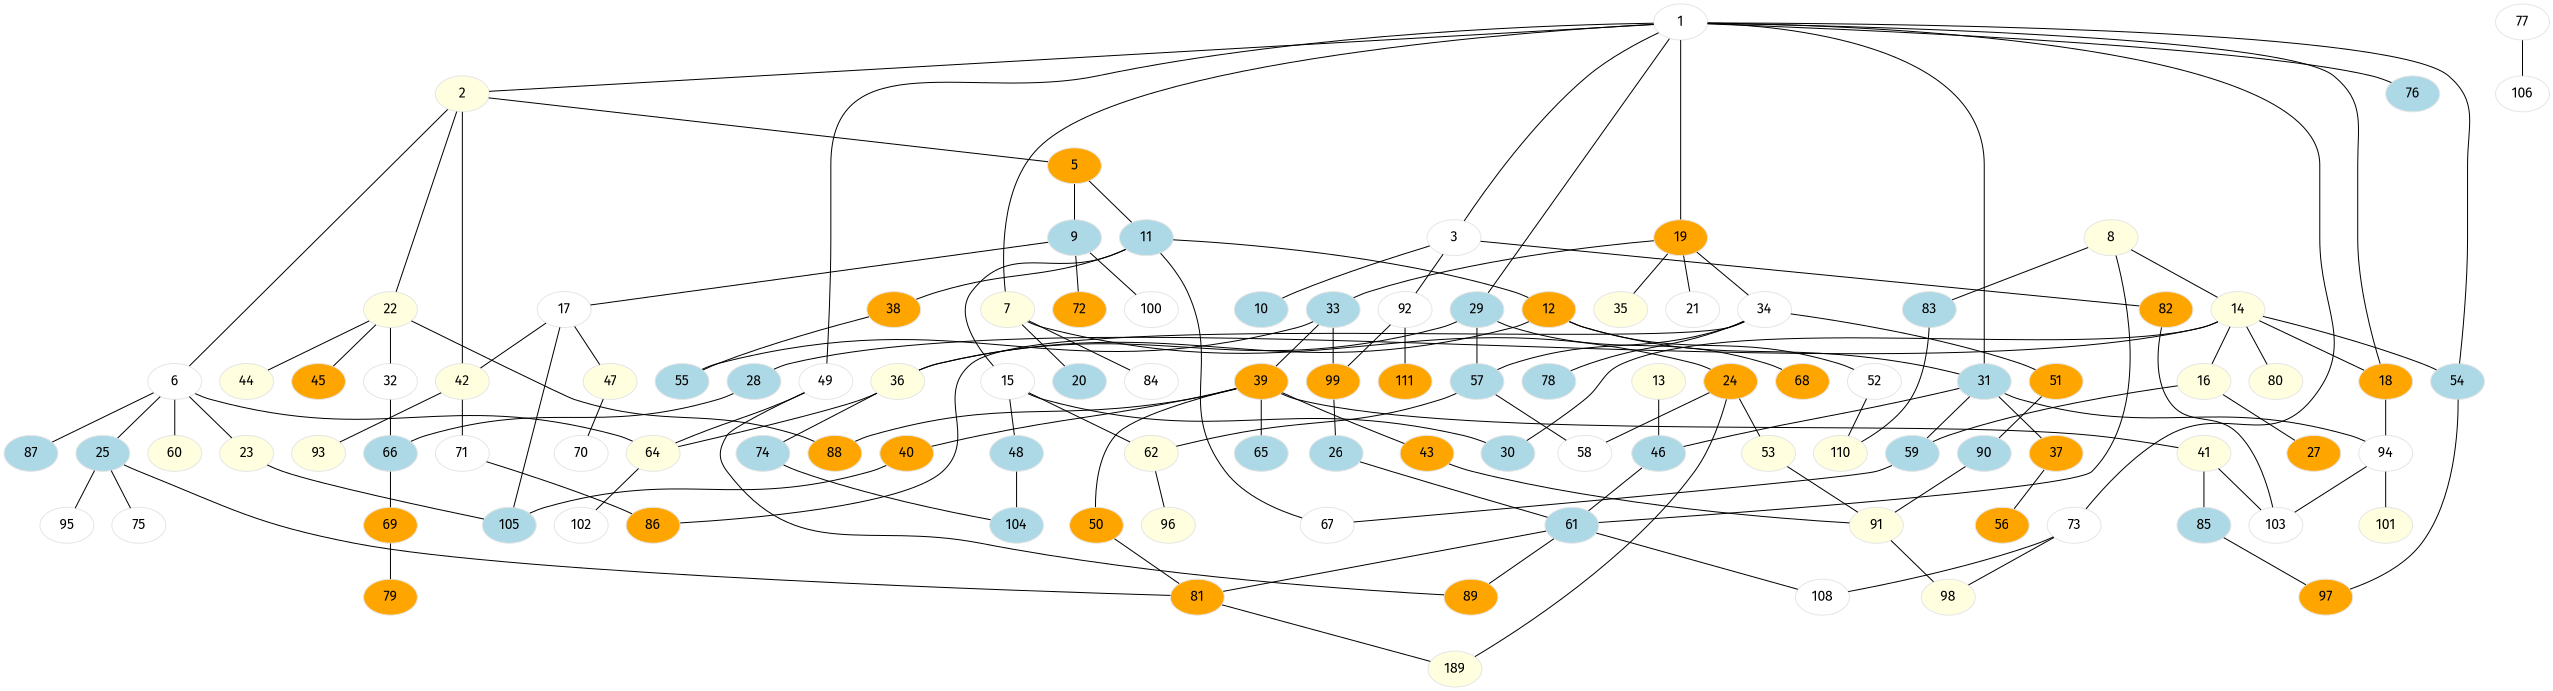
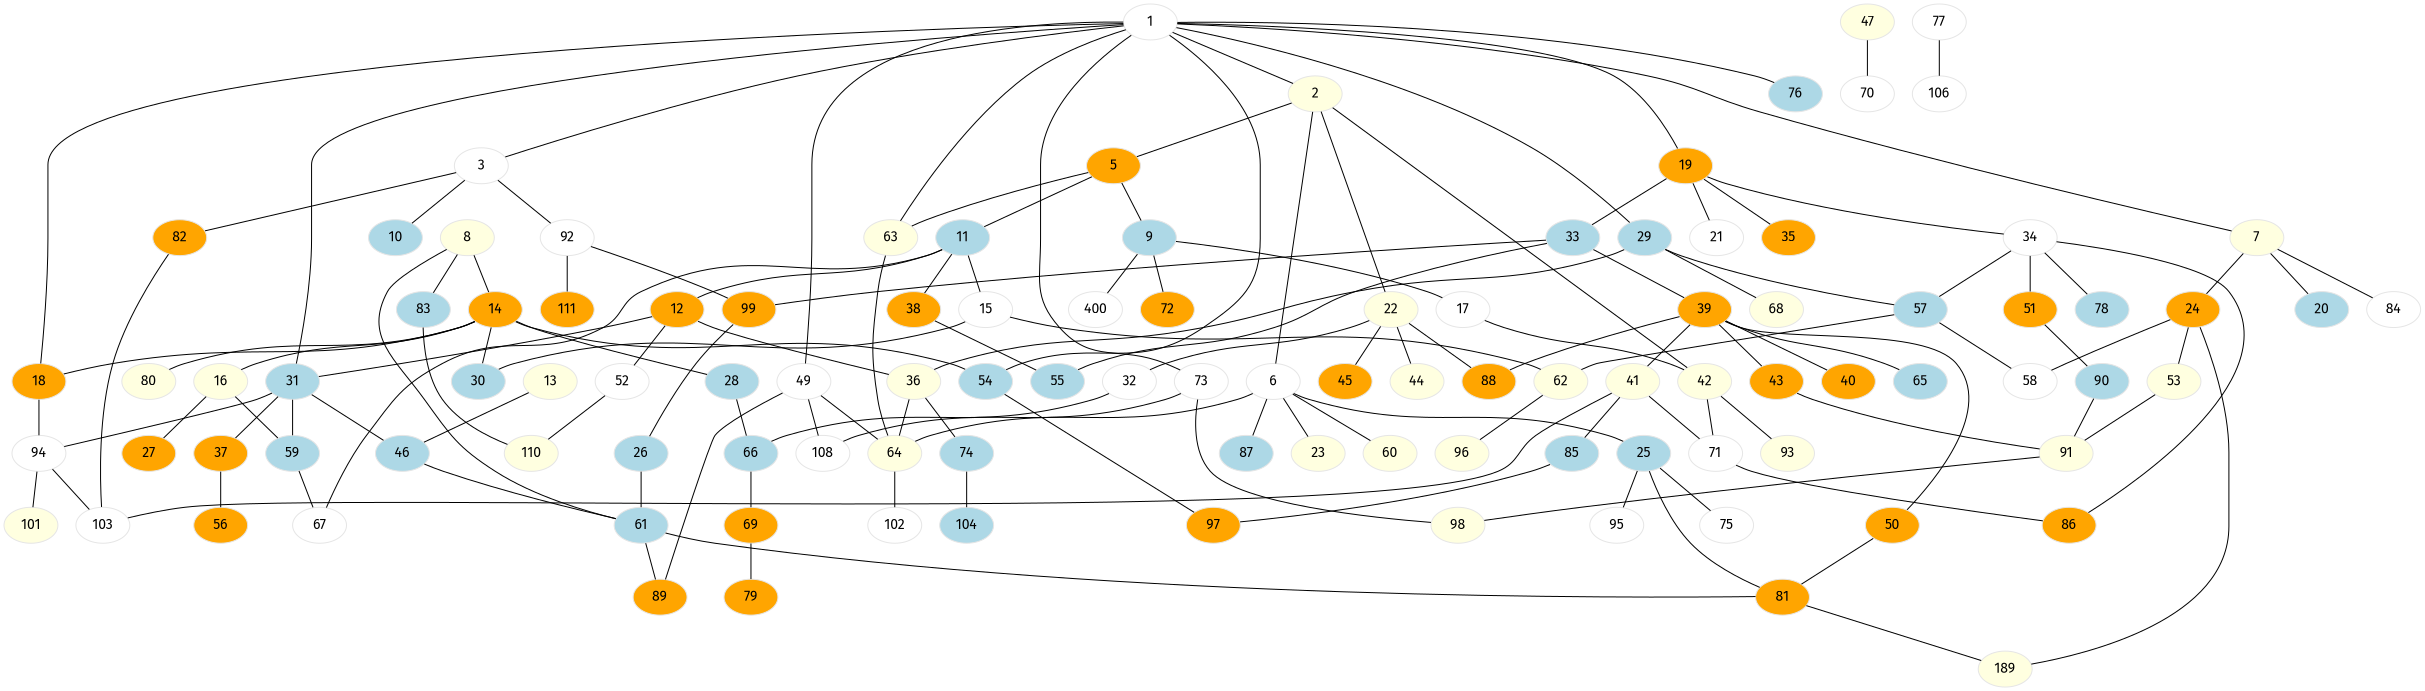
none -> (891, 238)
(1151, 310) -> (1095, 310)
(1621, 310) -> (1789, 238)
(2238, 310) -> (495, 310)
(587, 346) -> none
(1802, 381) -> (1777, 310)
none -> (1674, 418)
(1017, 453) -> none
(509, 525) -> none
(1697, 561) -> (813, 417)
